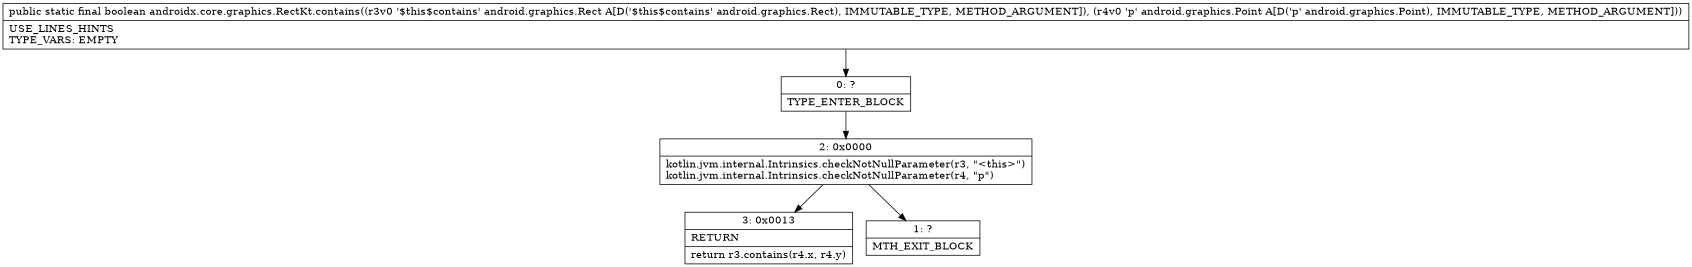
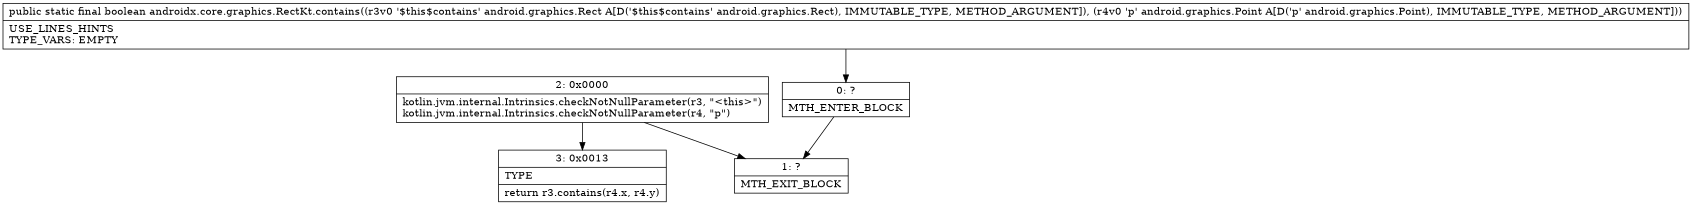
(846, 102) -> (846, 108)
(846, 121) -> (821, 135)
(715, 238) -> (519, 176)
